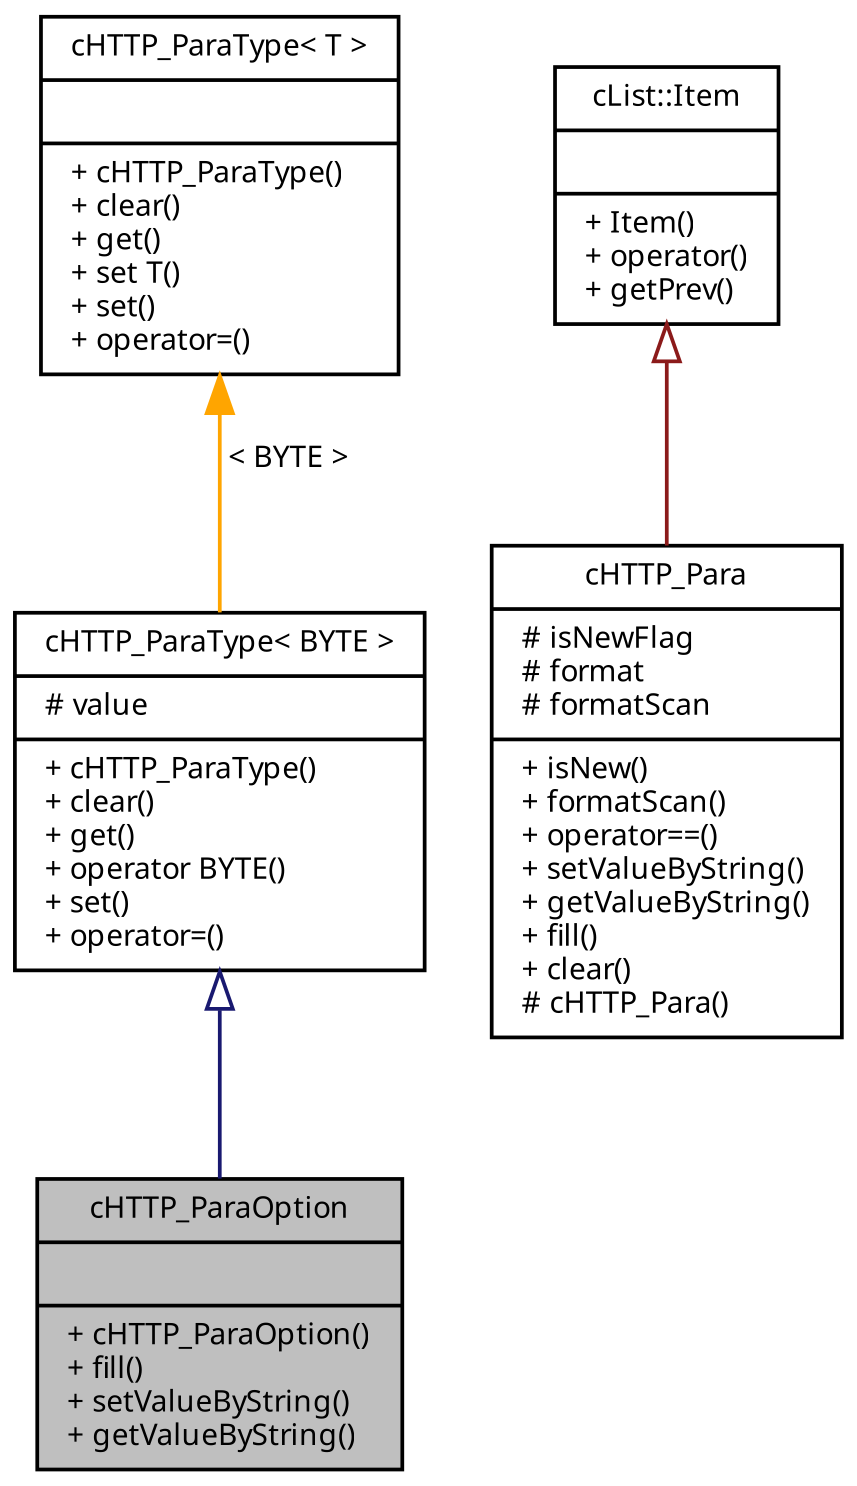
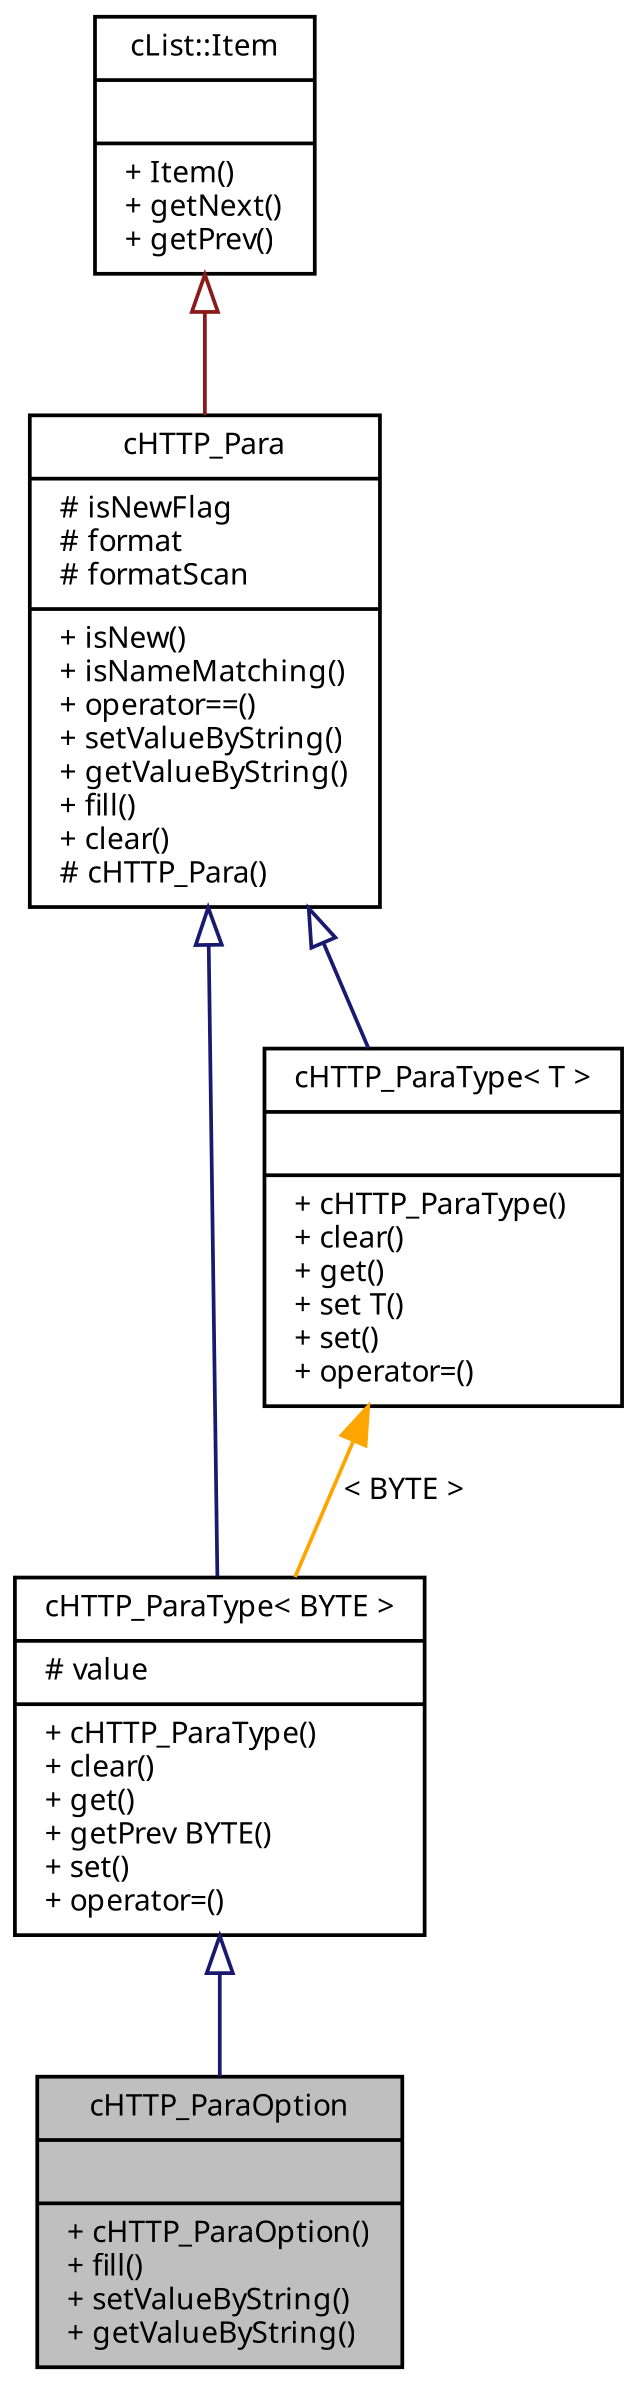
(667, 257) -> (205, 207)
(624, 803) -> (203, 672)
(166, 870) -> (158, 1835)
none -> (346, 995)
none -> (213, 1261)
